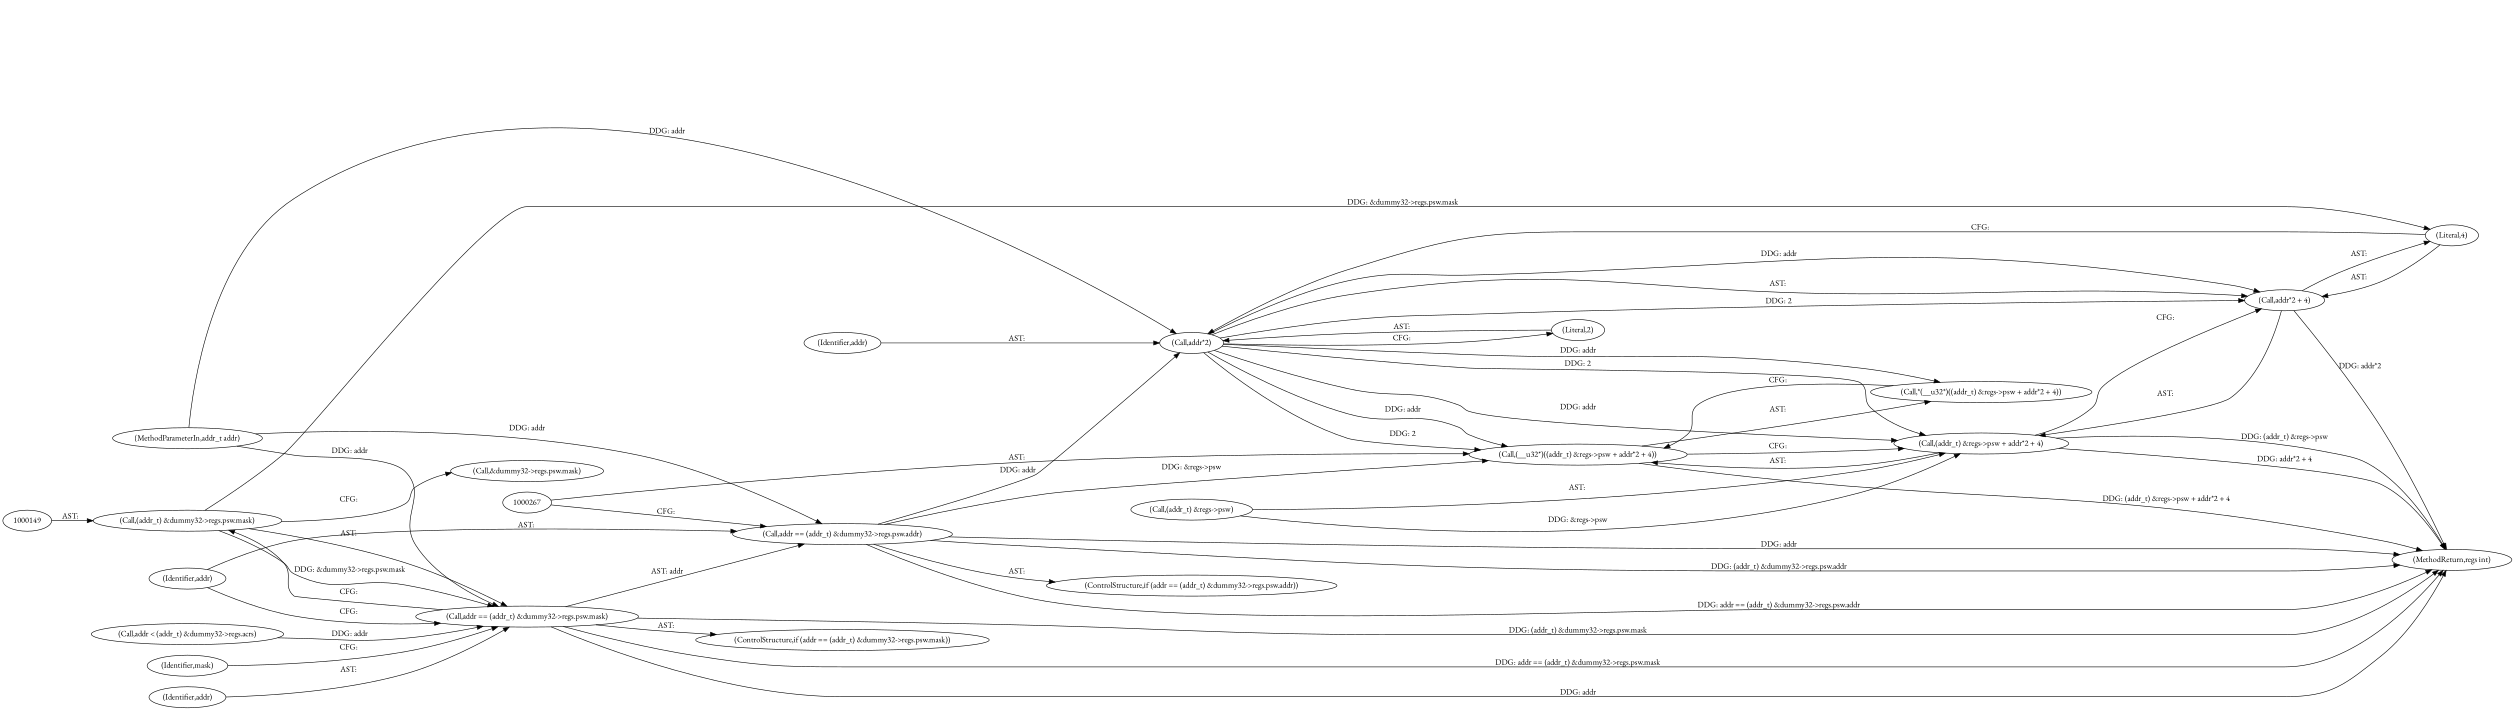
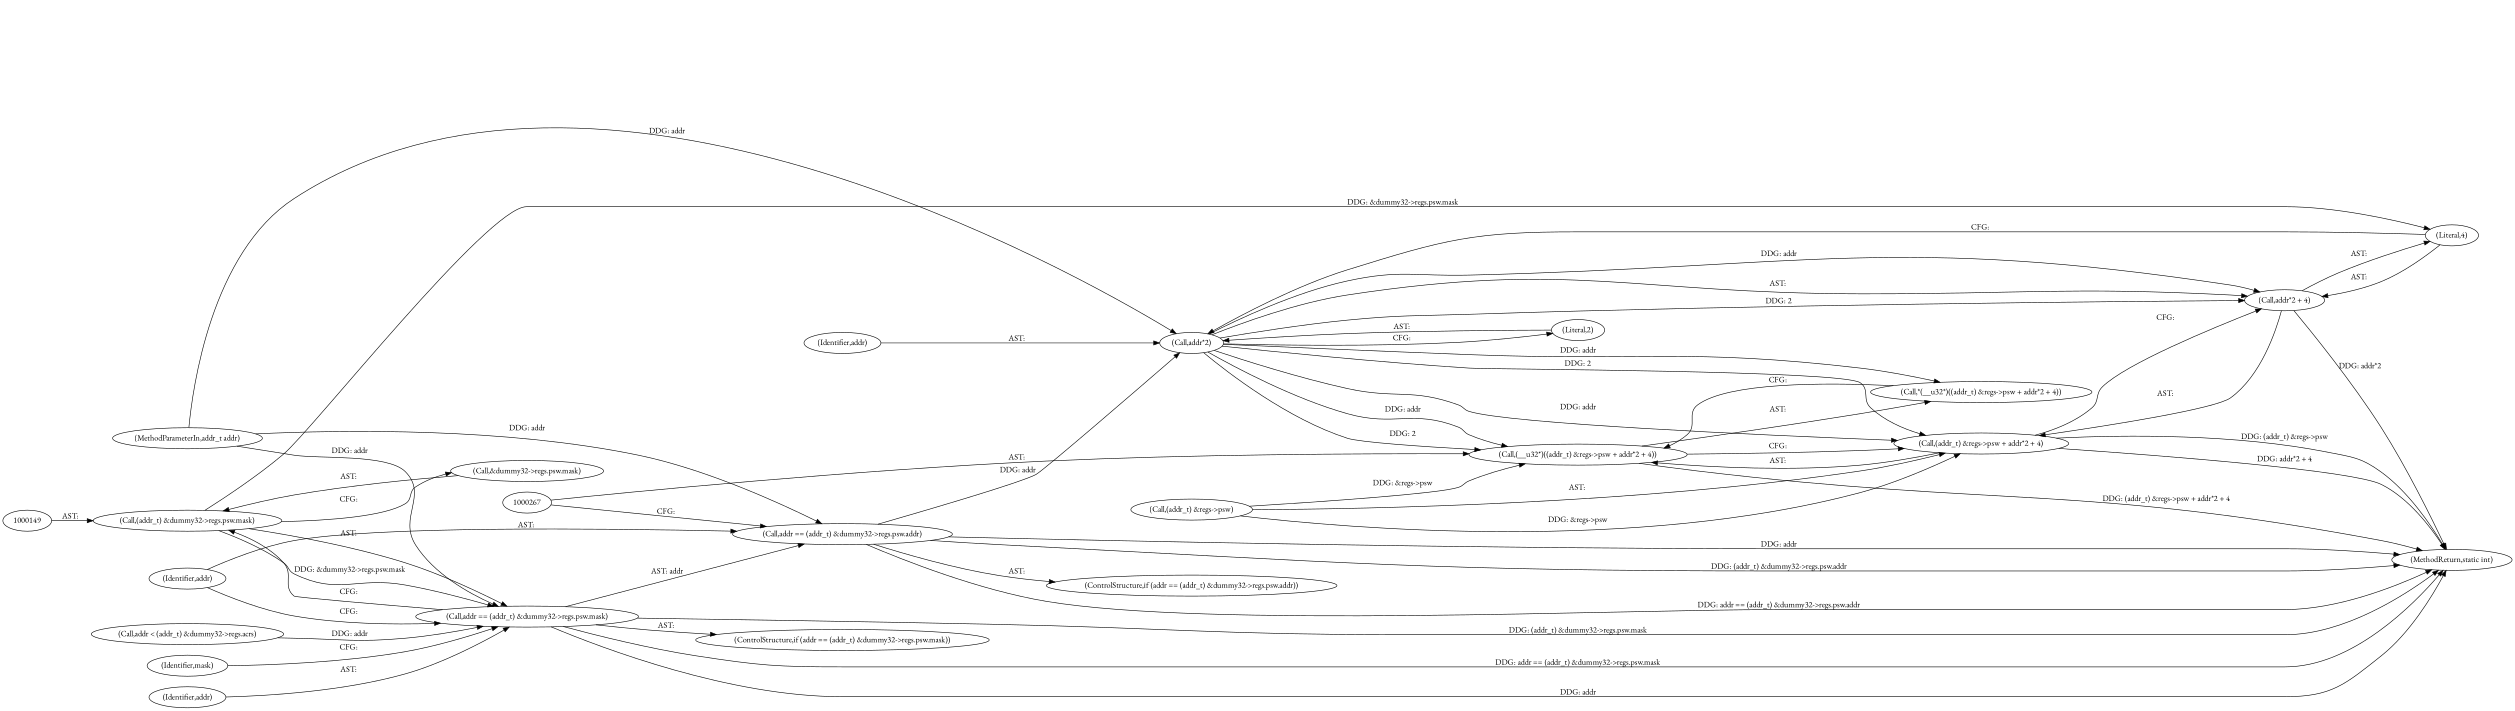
(1182, 482) -> (1387, 496)
none -> (343, 488)
(2452, 560) -> (2452, 560)
